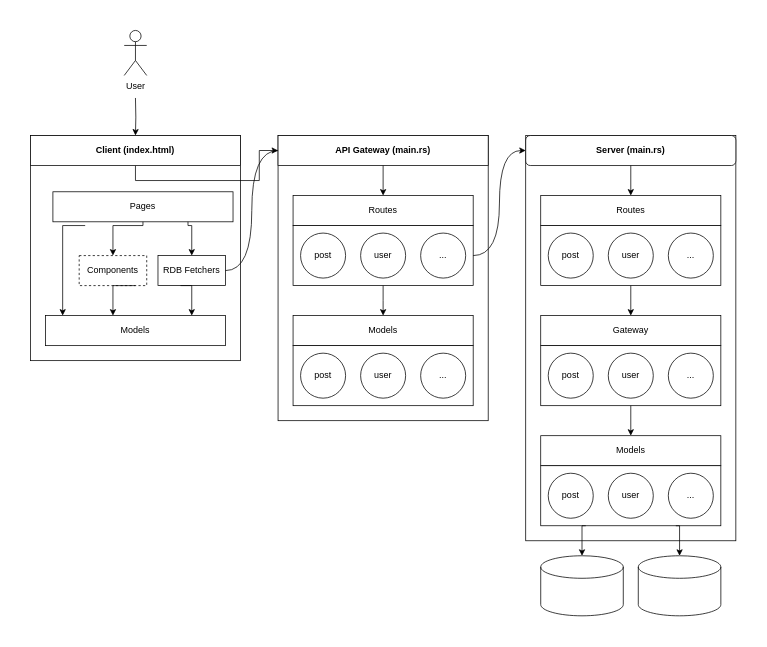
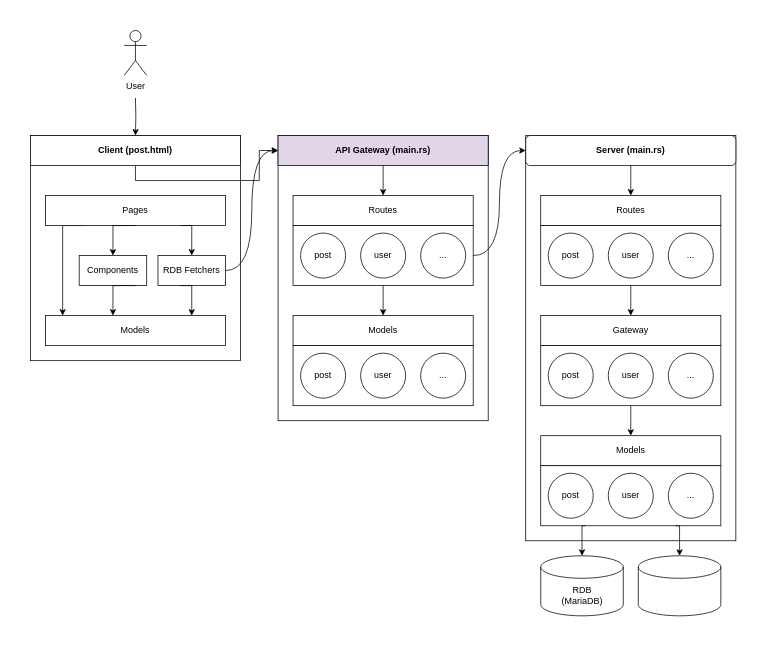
(135, 150) -> (135, 150)
(383, 150) -> (383, 150)
(264, 156) -> (257, 164)
(143, 207) -> (135, 210)
(113, 270) -> (113, 270)
none -> (582, 595)
